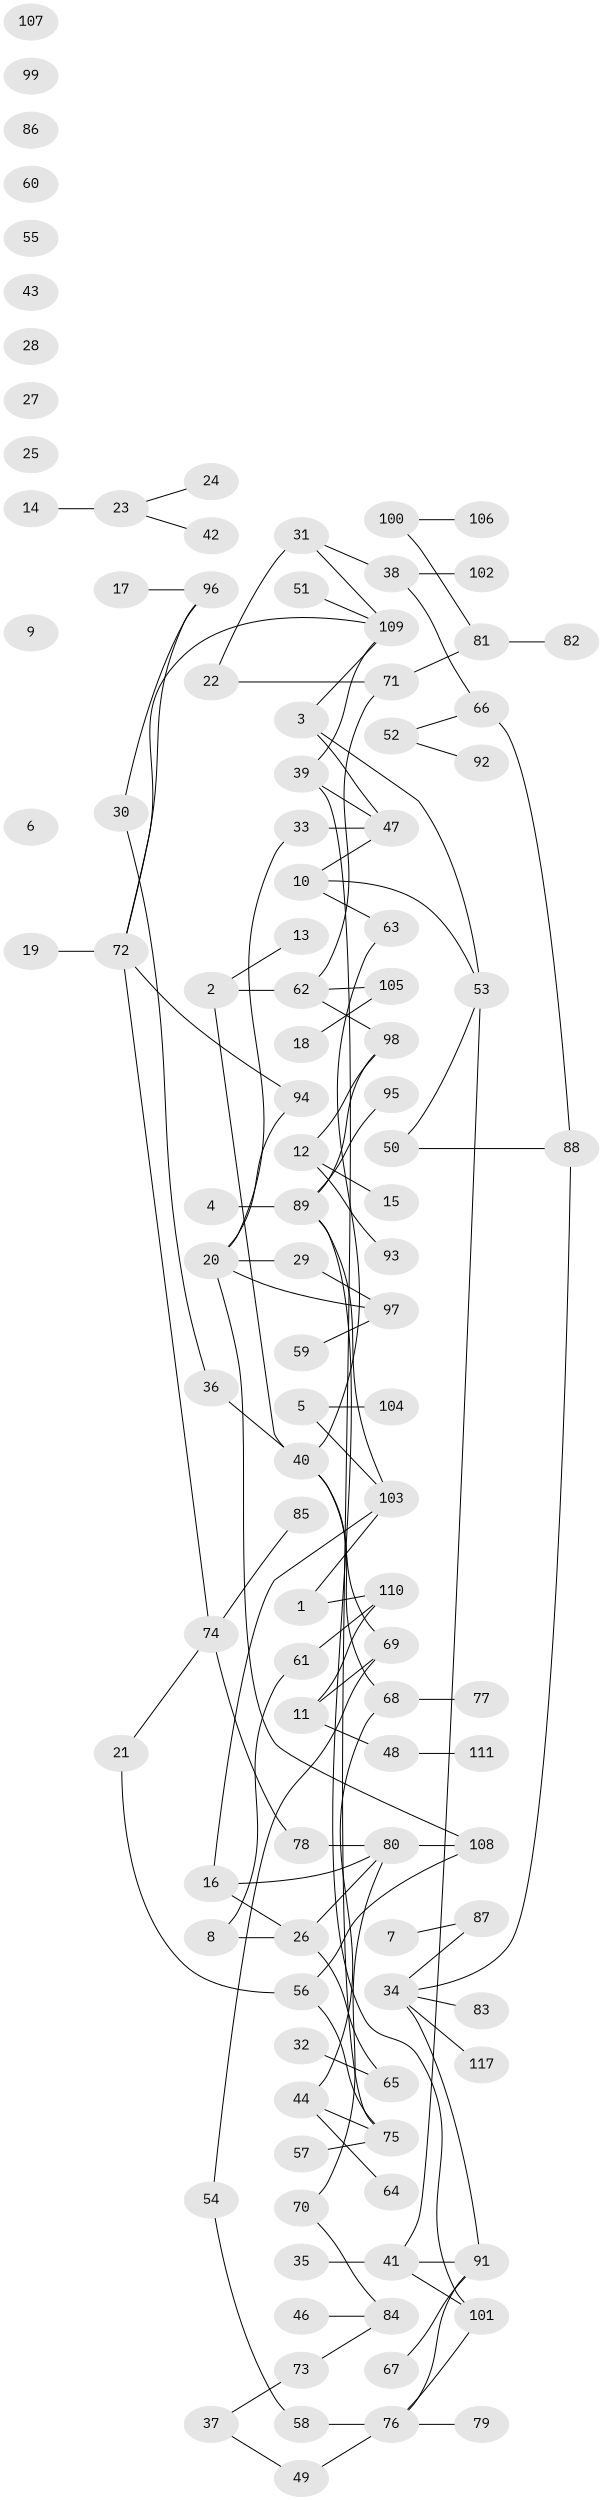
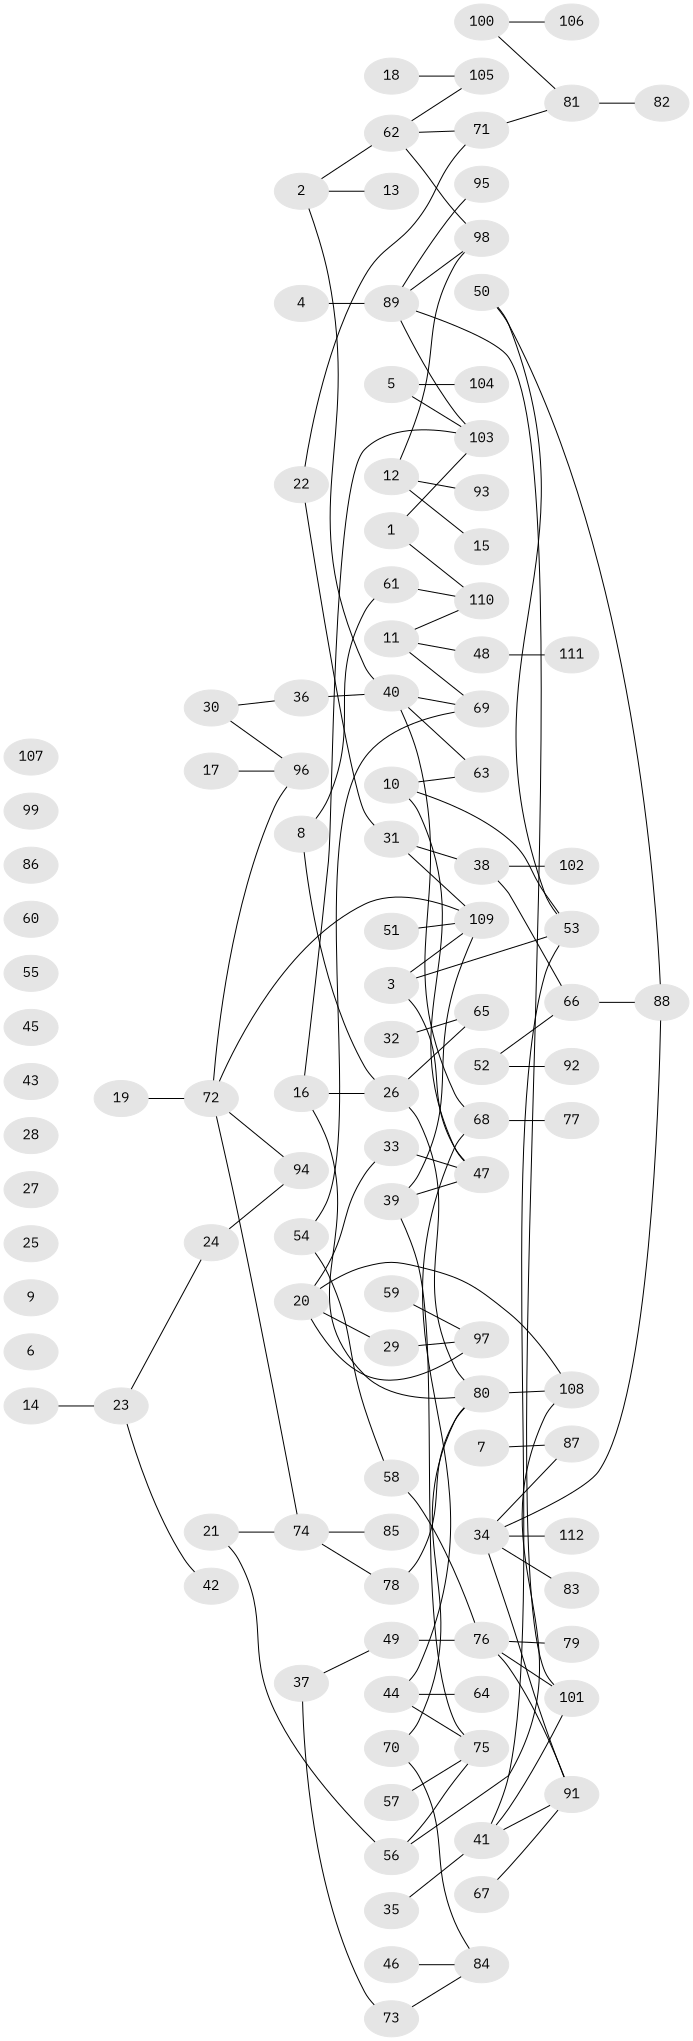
none -> (31, 1027)
(256, 1180) -> (256, 1207)
(482, 2065) -> (572, 1536)
